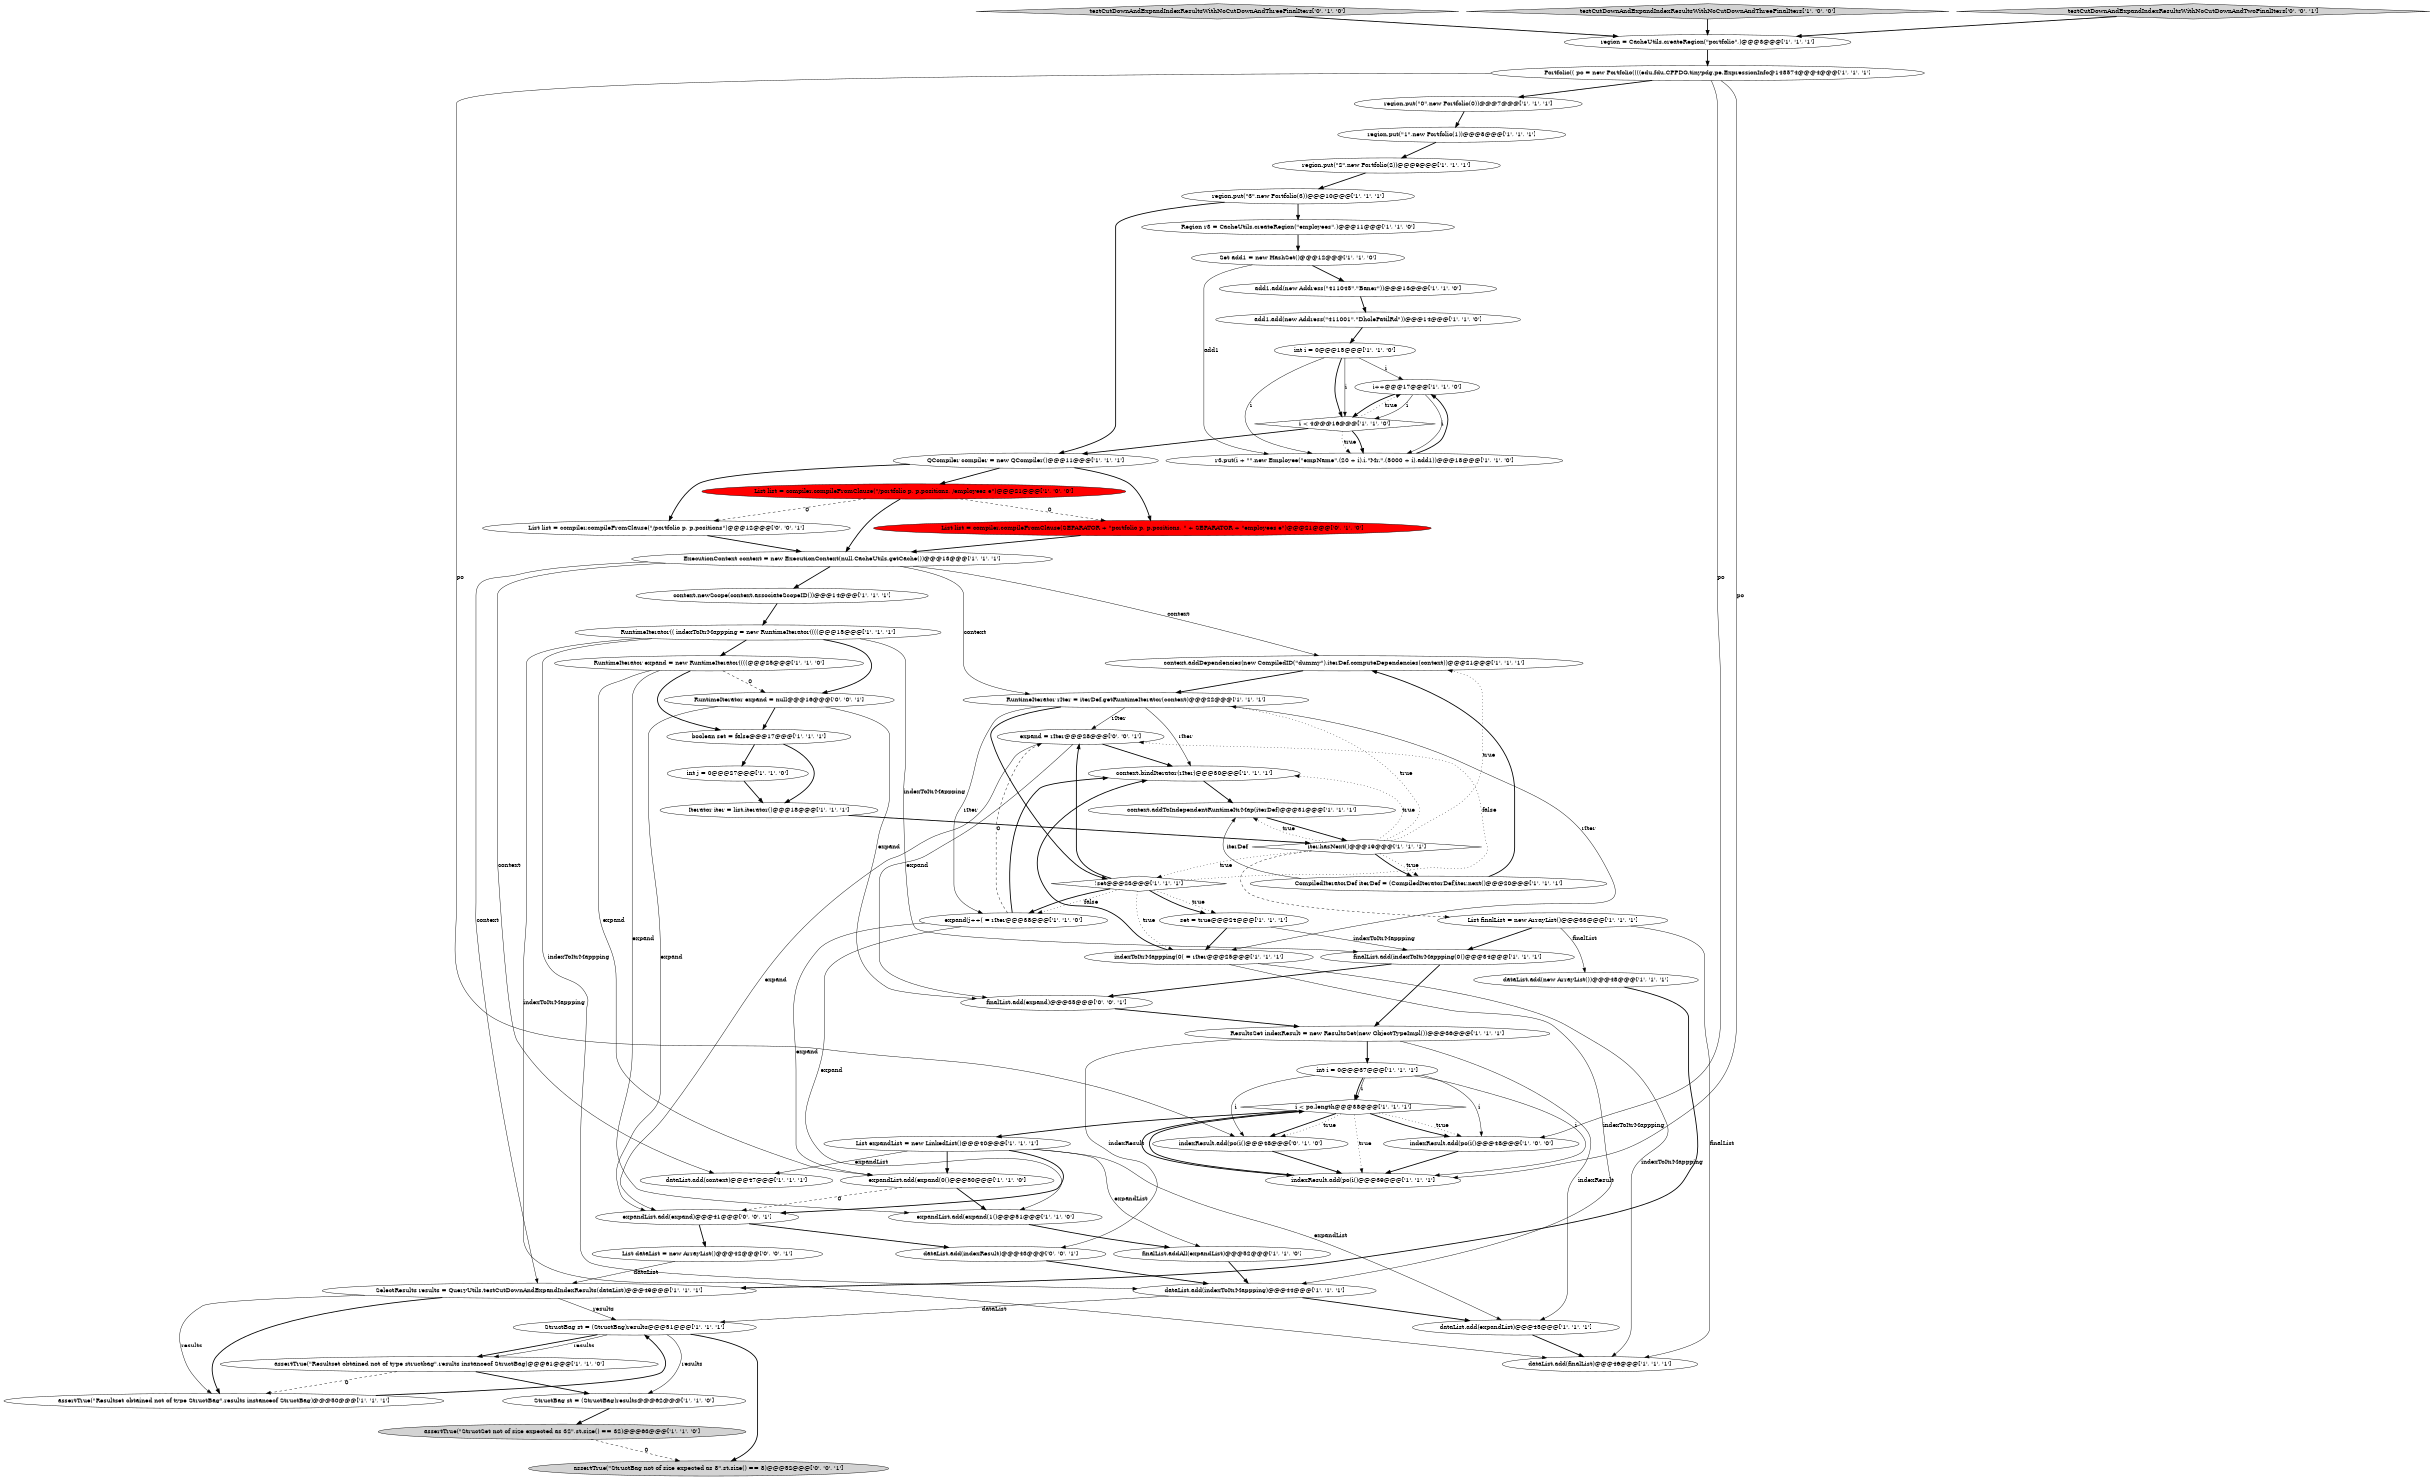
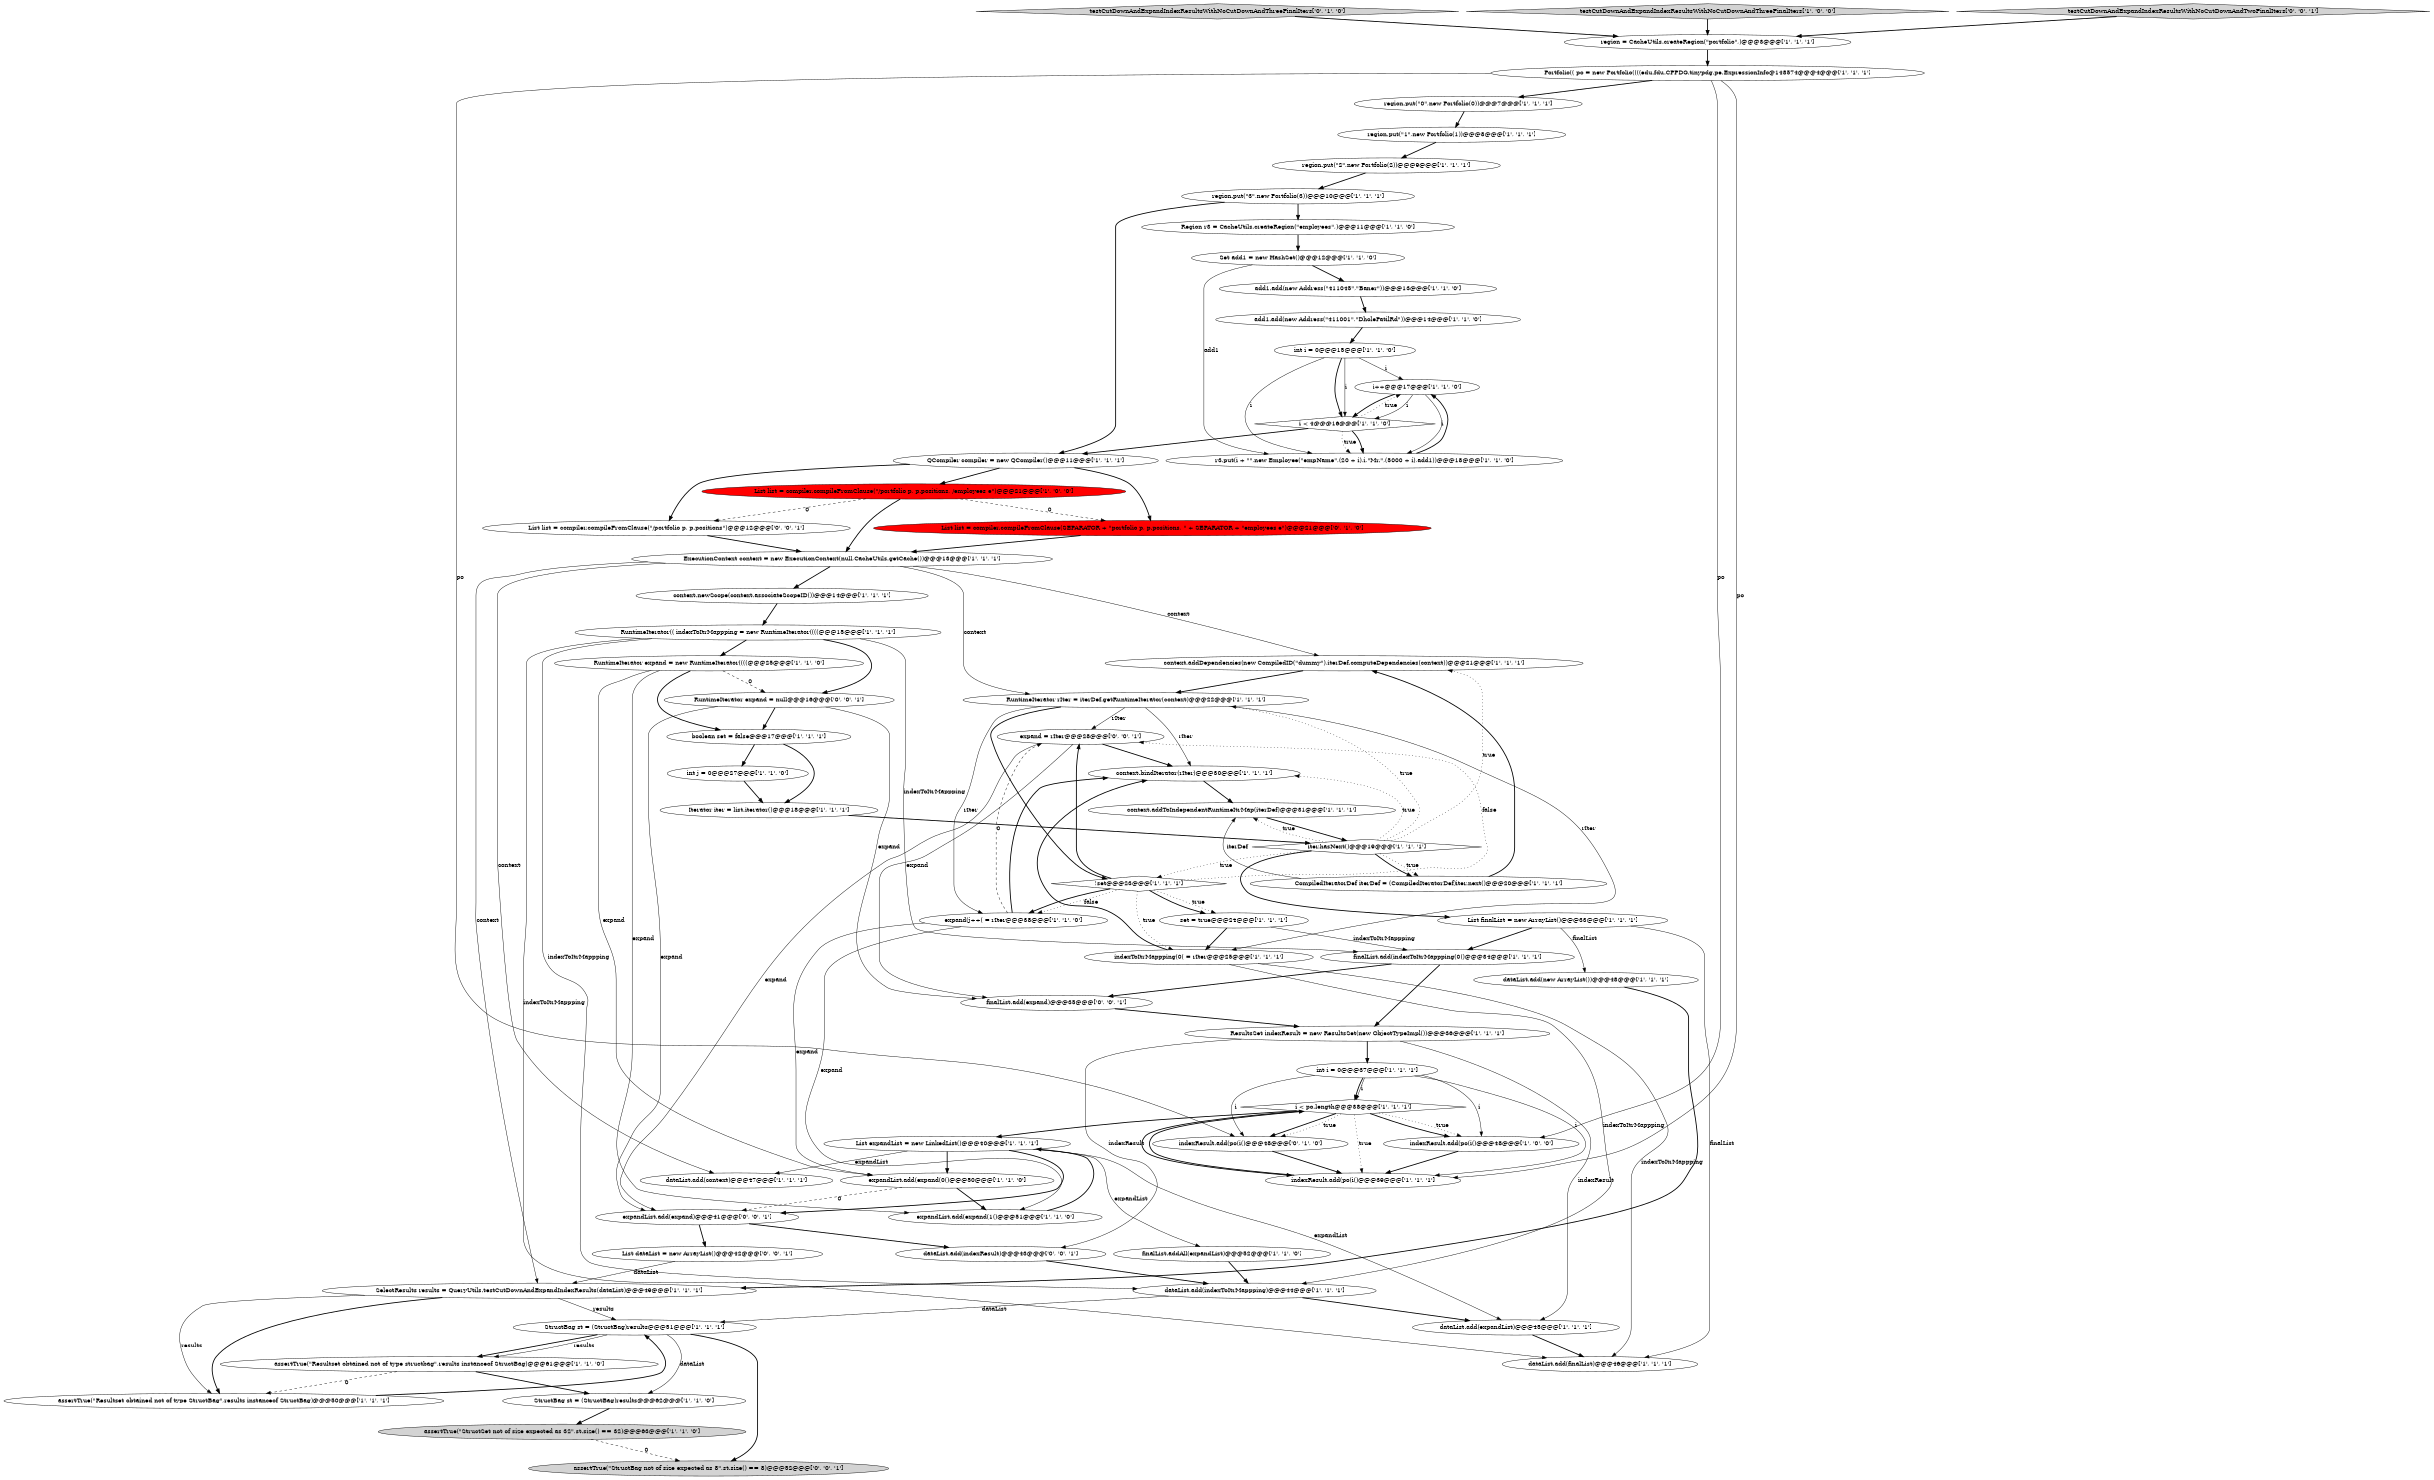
(1298, 906) -> (1298, 906)
(1090, 1236) -> (1094, 1173)
(692, 1364) -> (692, 1364)
